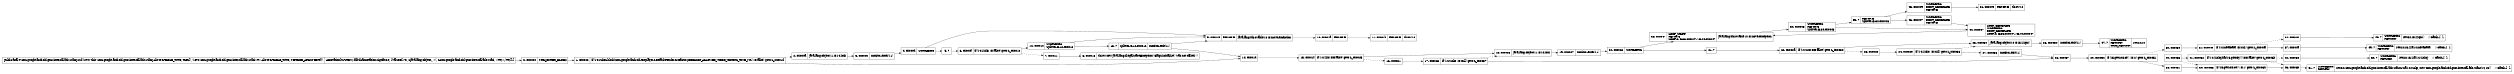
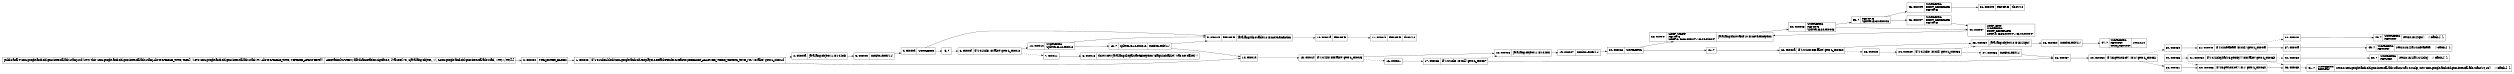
(1998, 26) -> (1994, 26)
